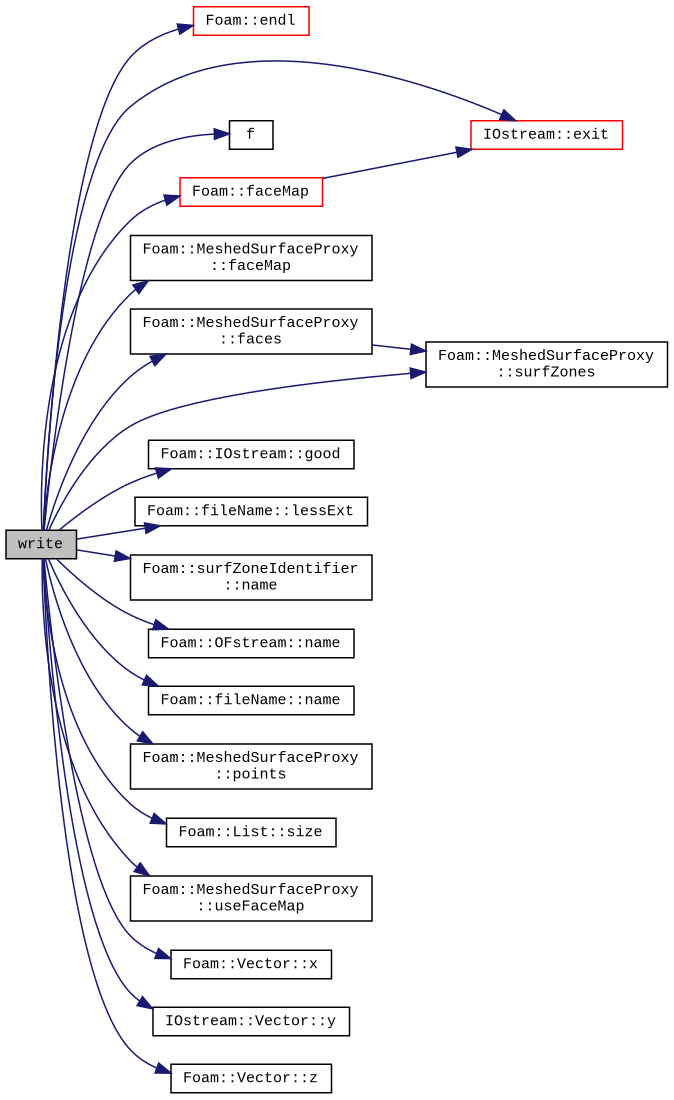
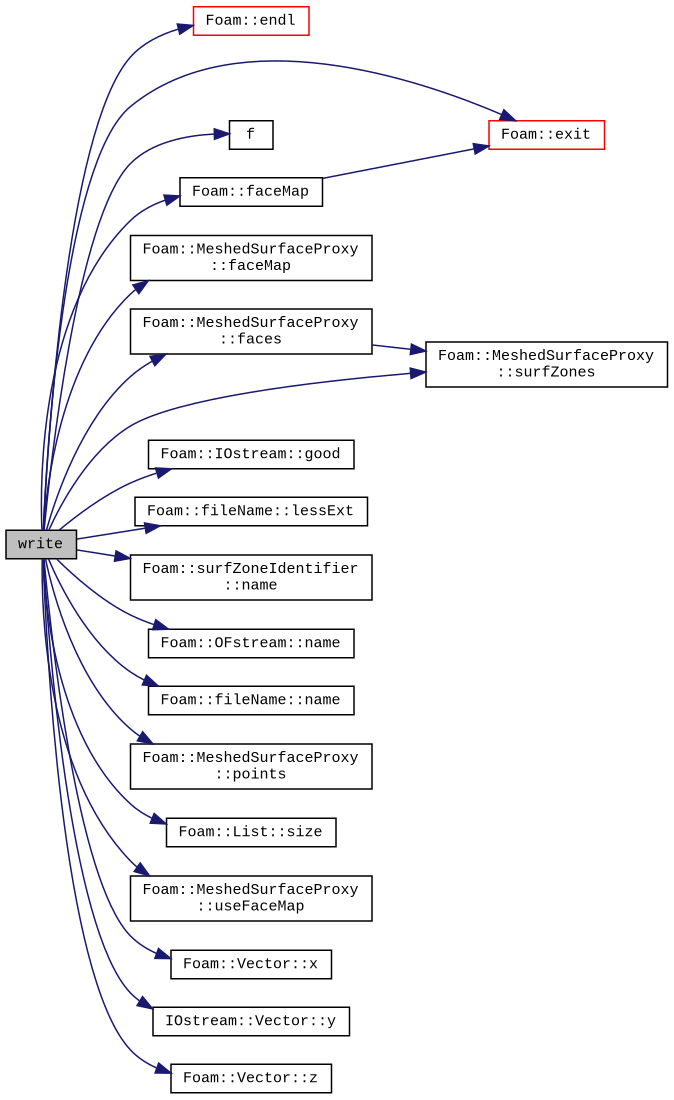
(547, 135) -> (547, 135)
(251, 192) -> (251, 192)
